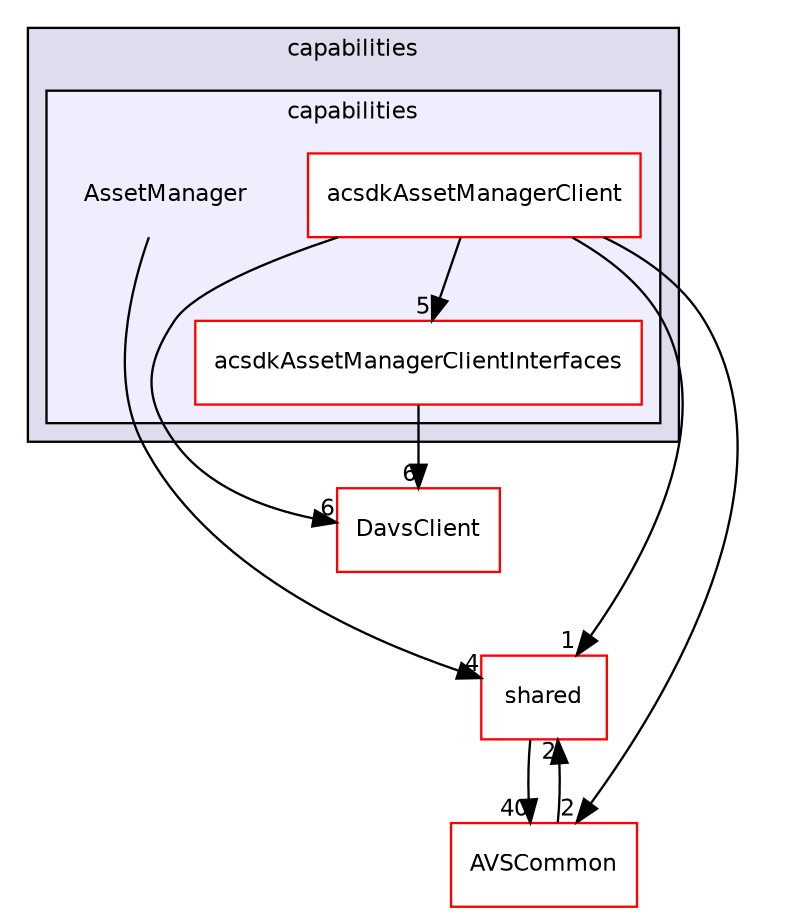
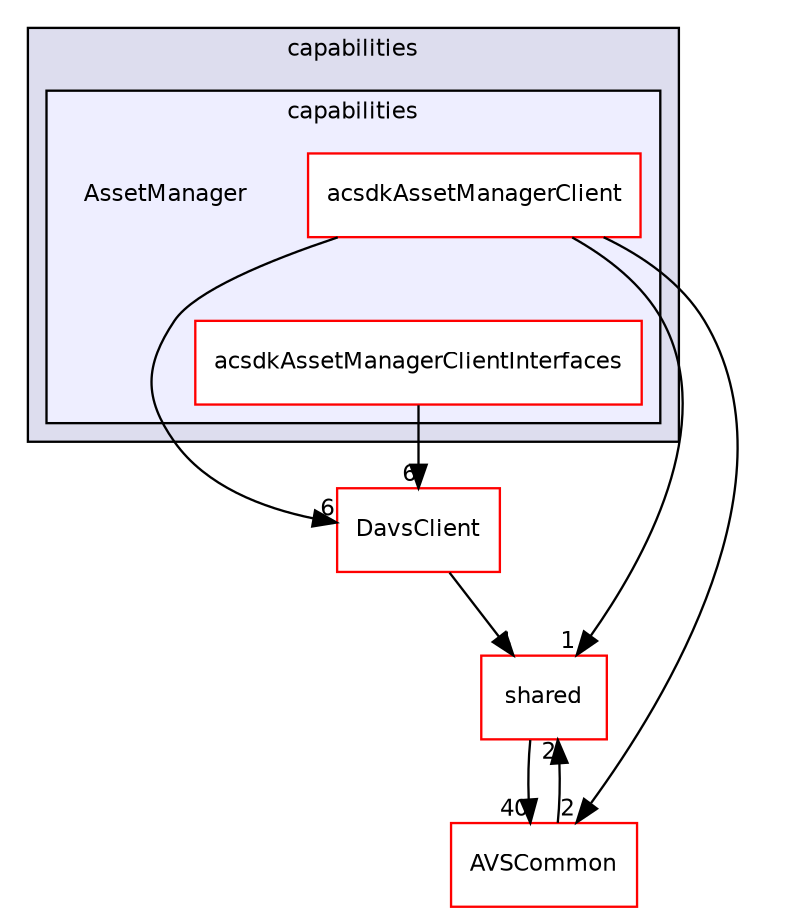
(450, 268) -> none
(198, 518) -> (474, 605)
